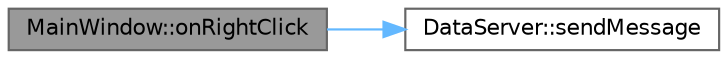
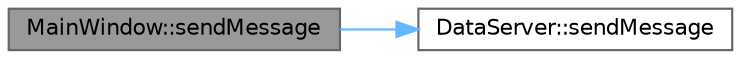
(168, 29) -> (174, 29)
